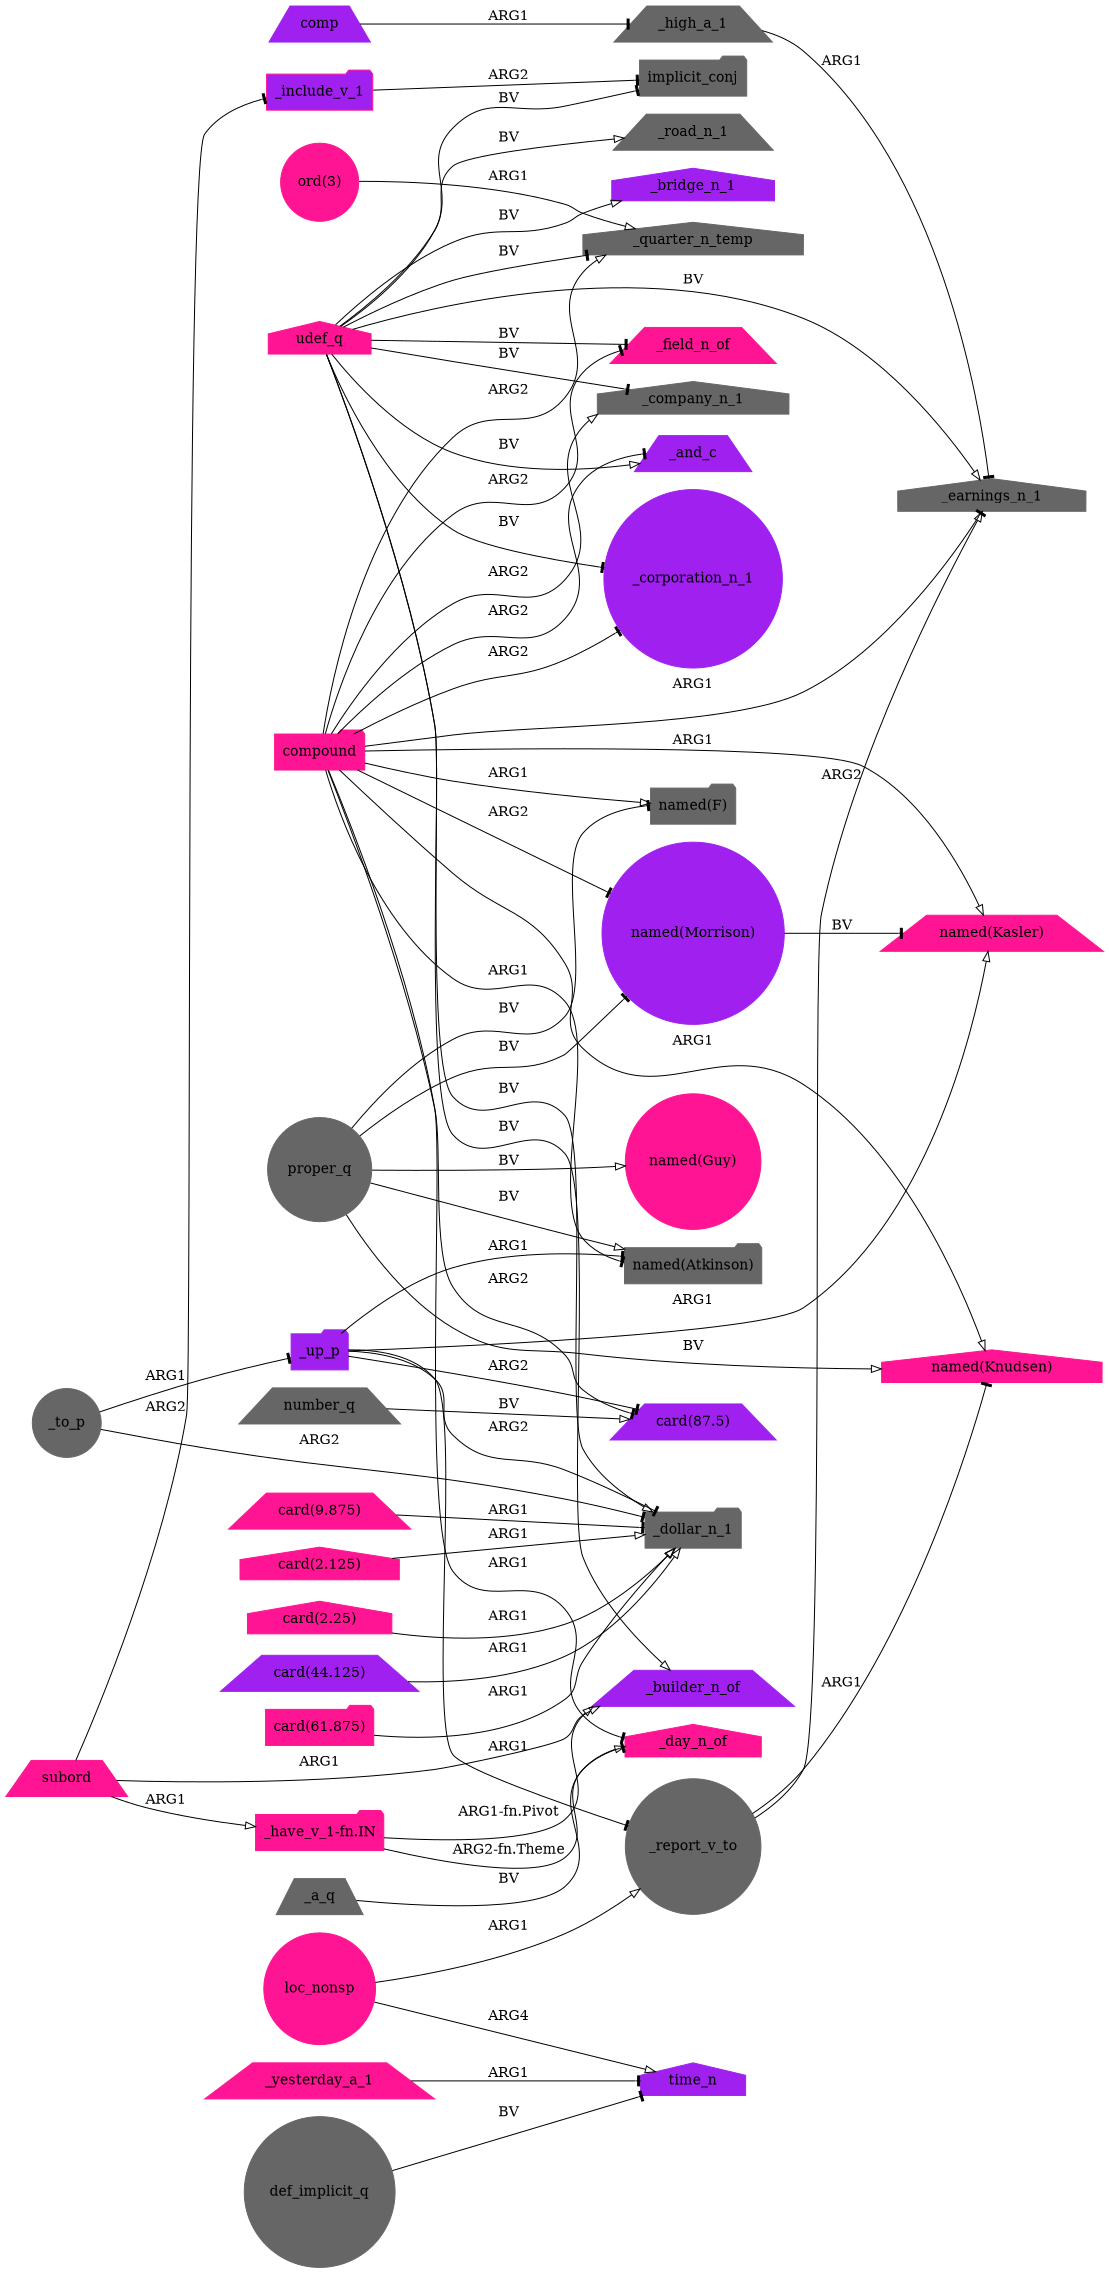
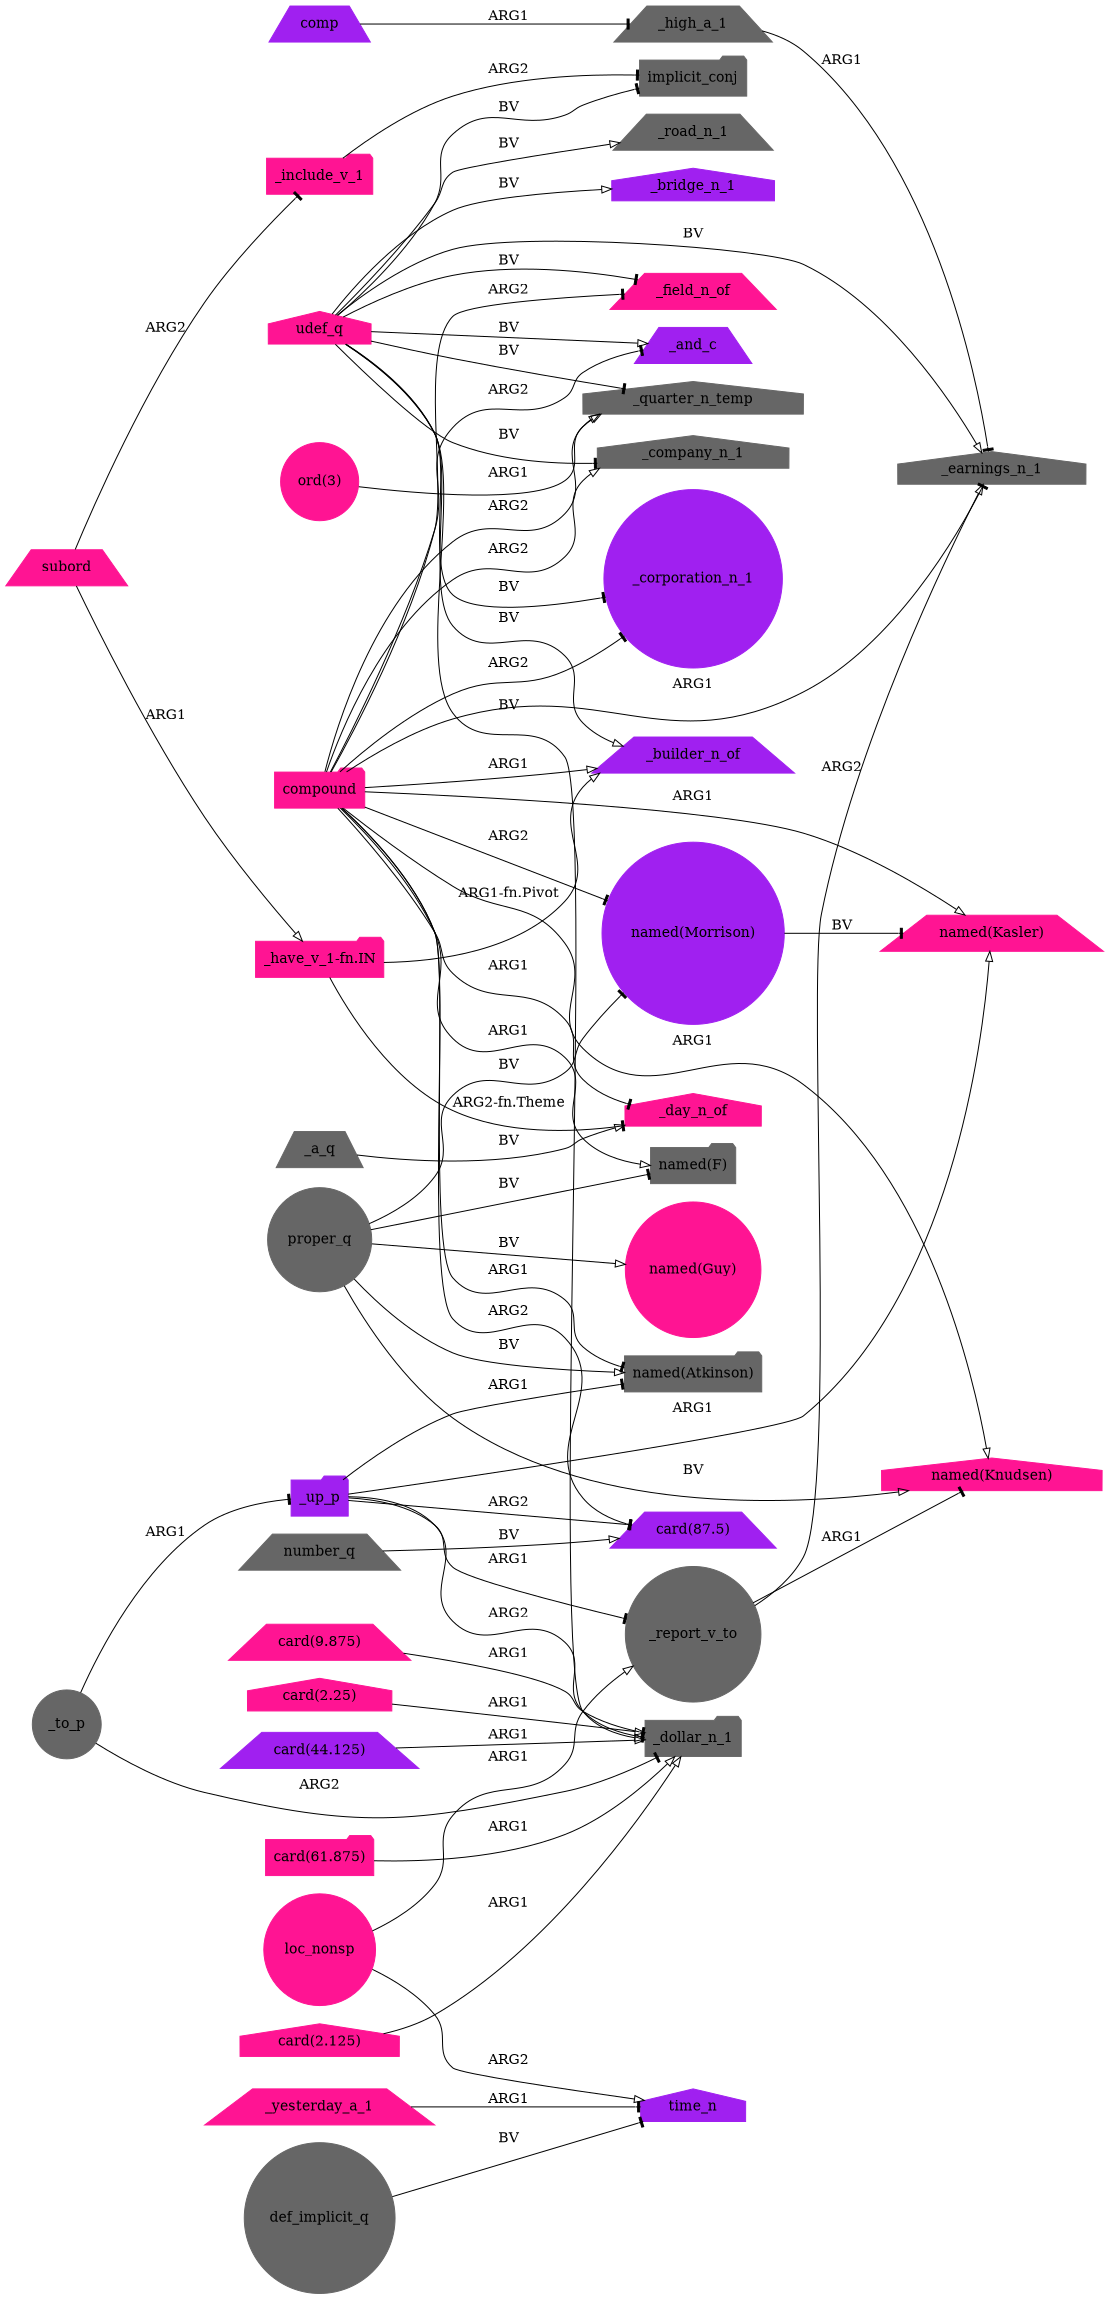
(320, 92) -> (320, 176)
(362, 1777) -> (476, 780)
(509, 2016) -> (509, 2060)
